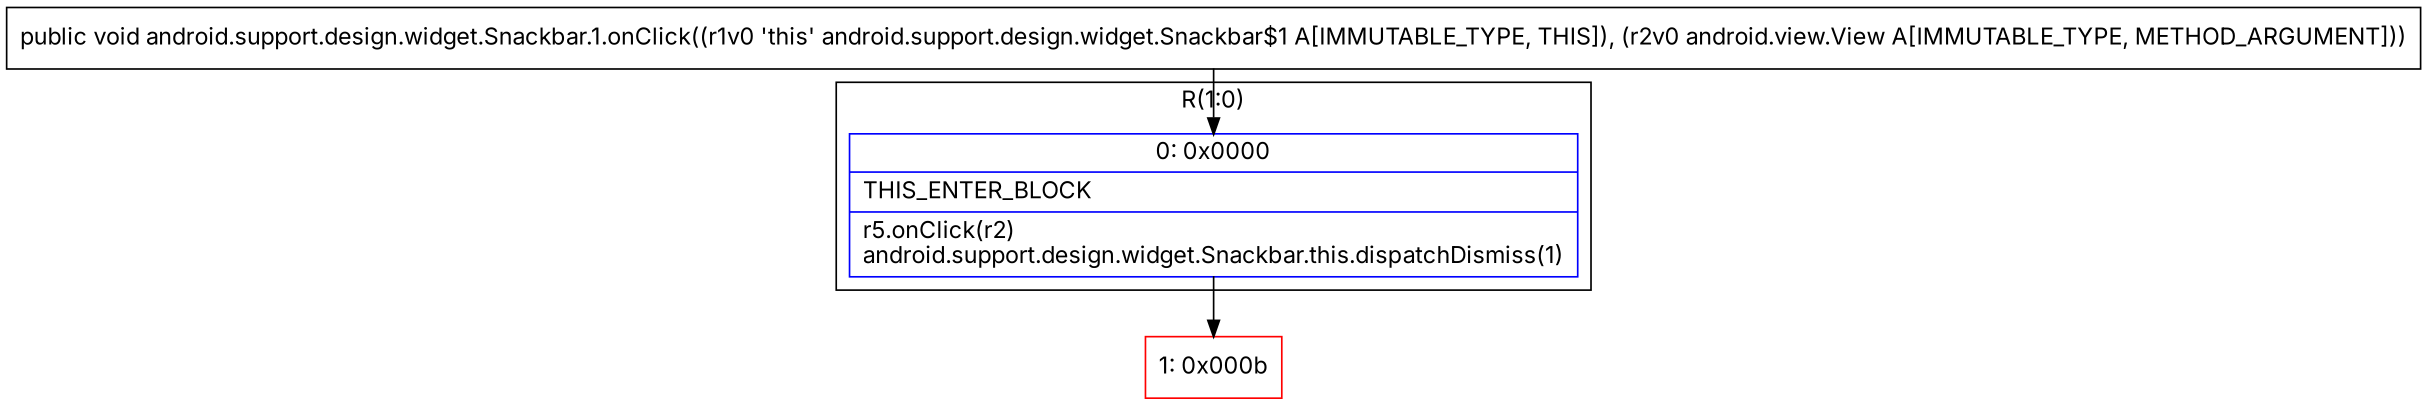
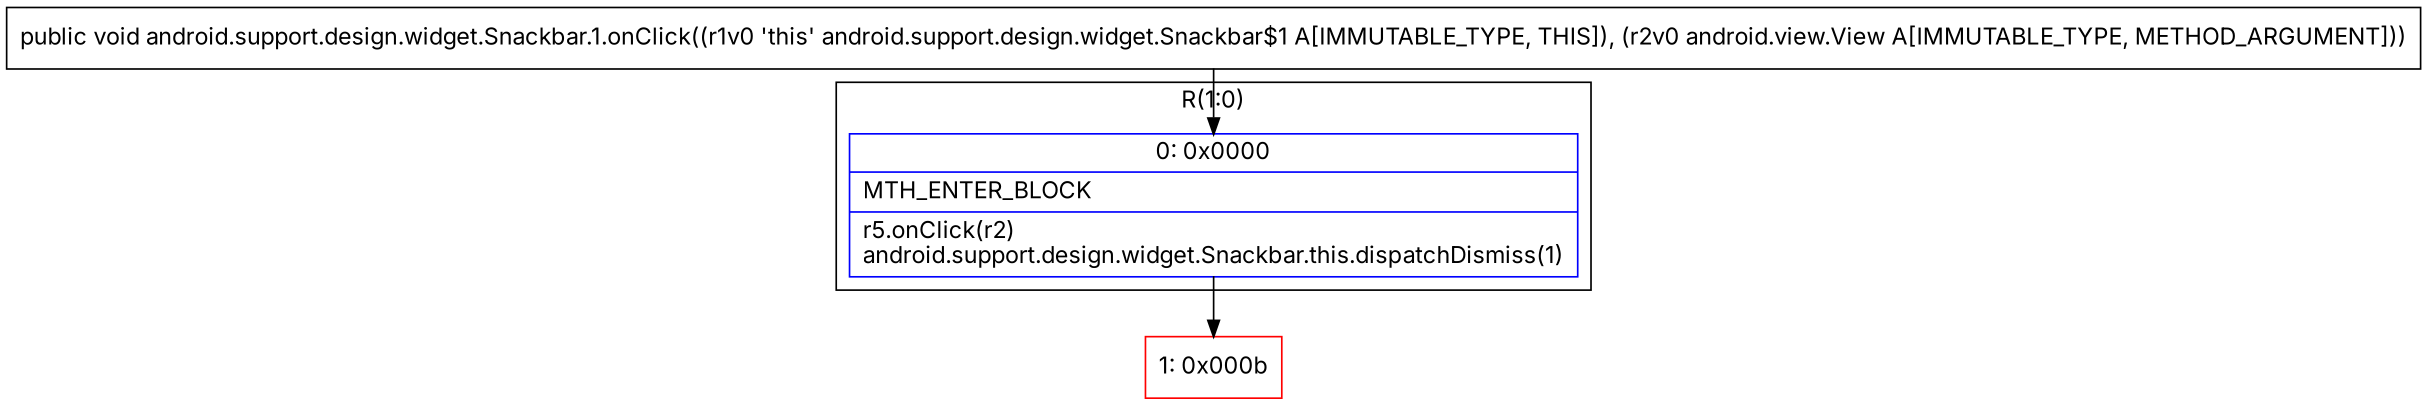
(978, 191) -> (978, 191)
